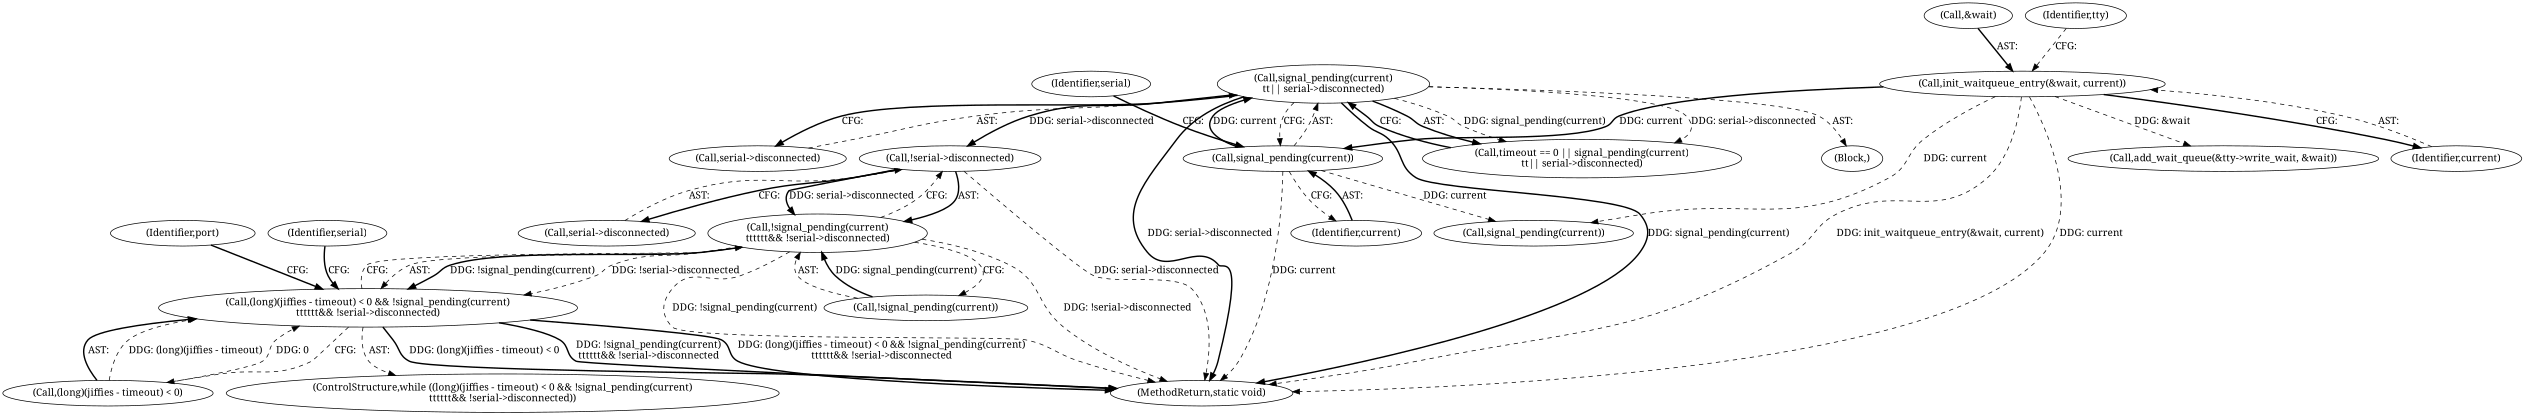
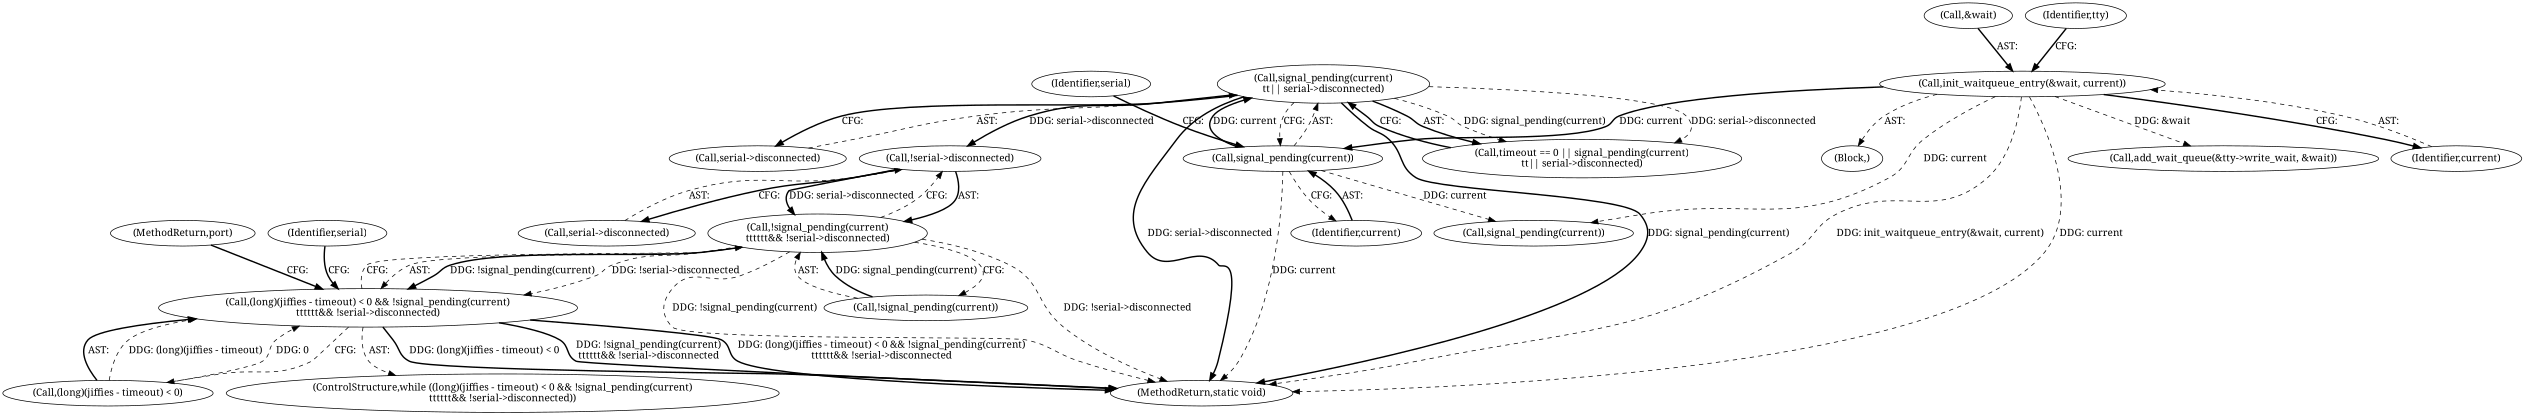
(2052, 47) -> (2052, 47)
(1642, 95) -> (1895, 110)
(183, 233) -> (183, 233)
(1104, 278) -> none
